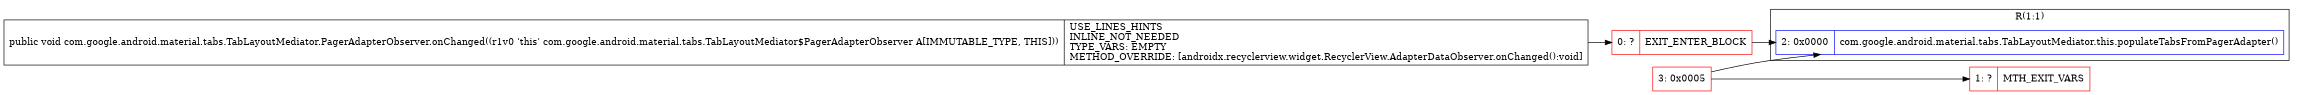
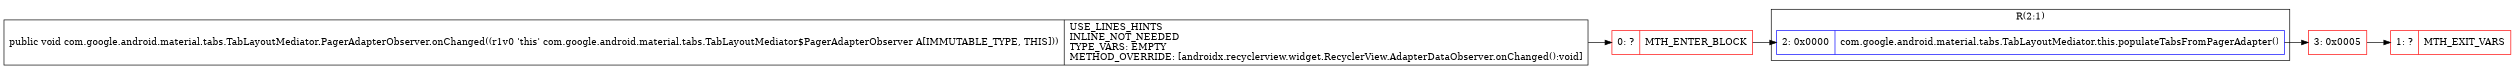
(2030, 17) -> (2031, 17)
(1696, 42) -> (1696, 42)
(1762, 62) -> (2294, 42)
